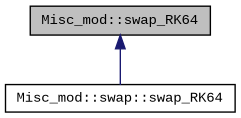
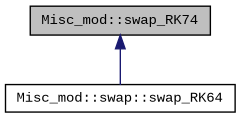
(120, 21) -> (120, 21)
